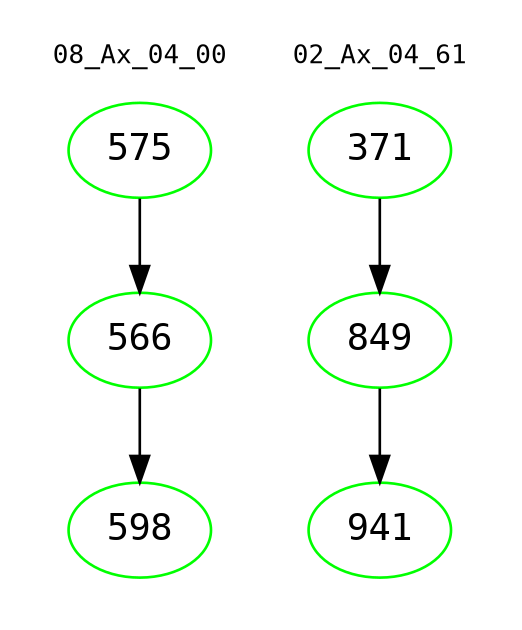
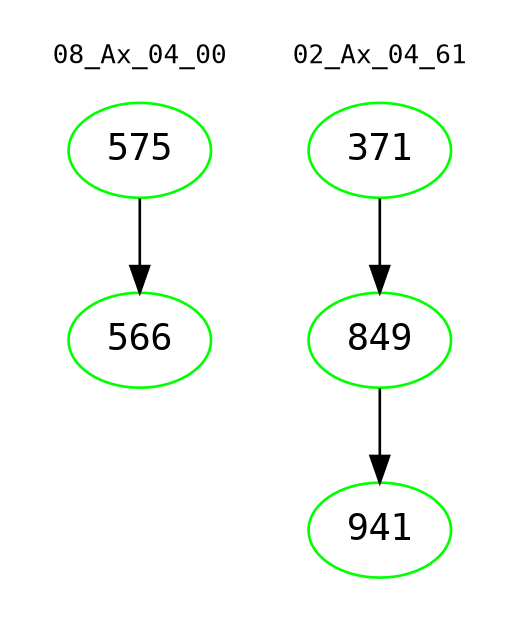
(140, 530) -> none
